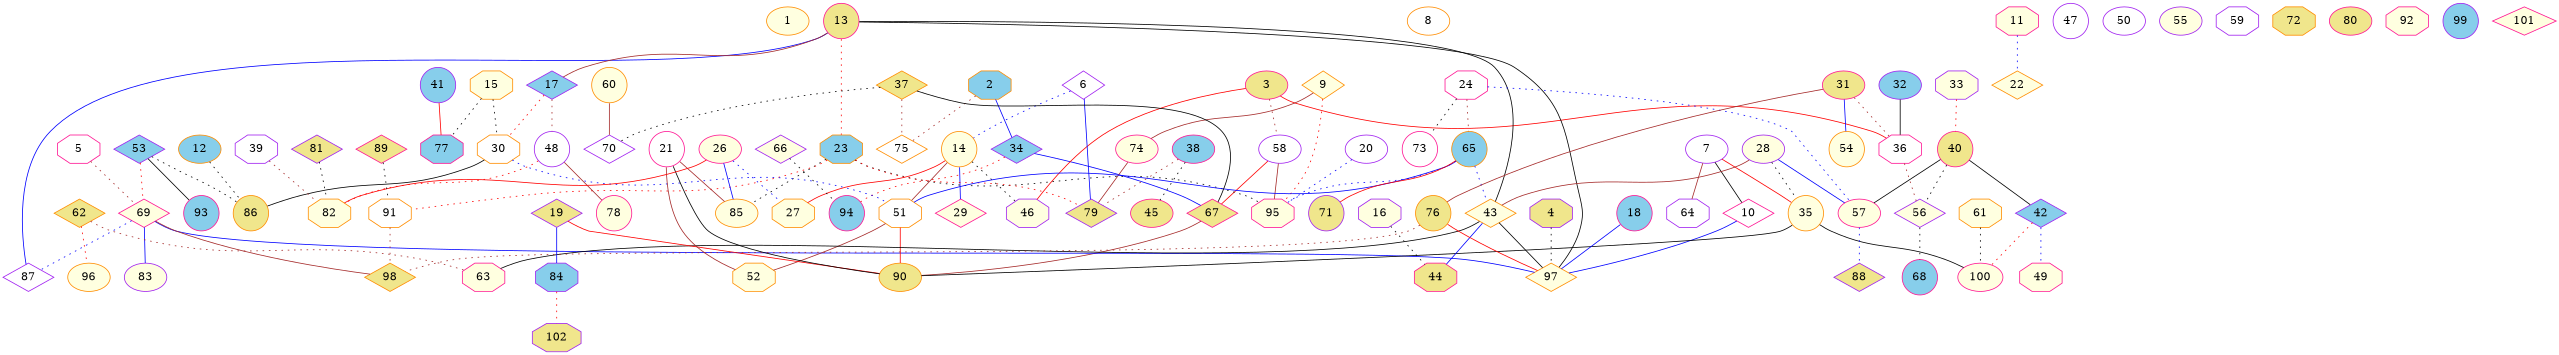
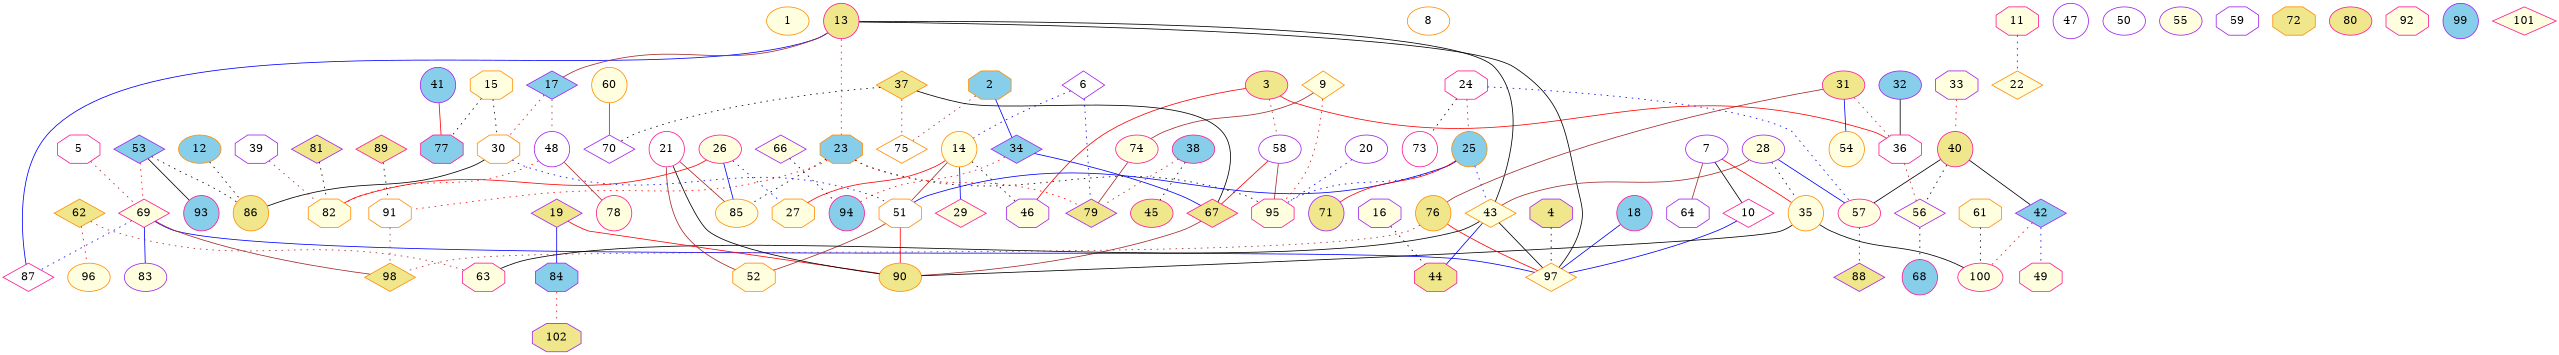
(1469, 149) -> (1469, 149)
(1088, 154) -> (1088, 154)
(28, 277) -> (28, 277)
